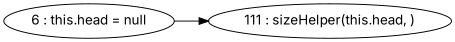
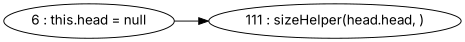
(330, 21) -> (335, 21)
